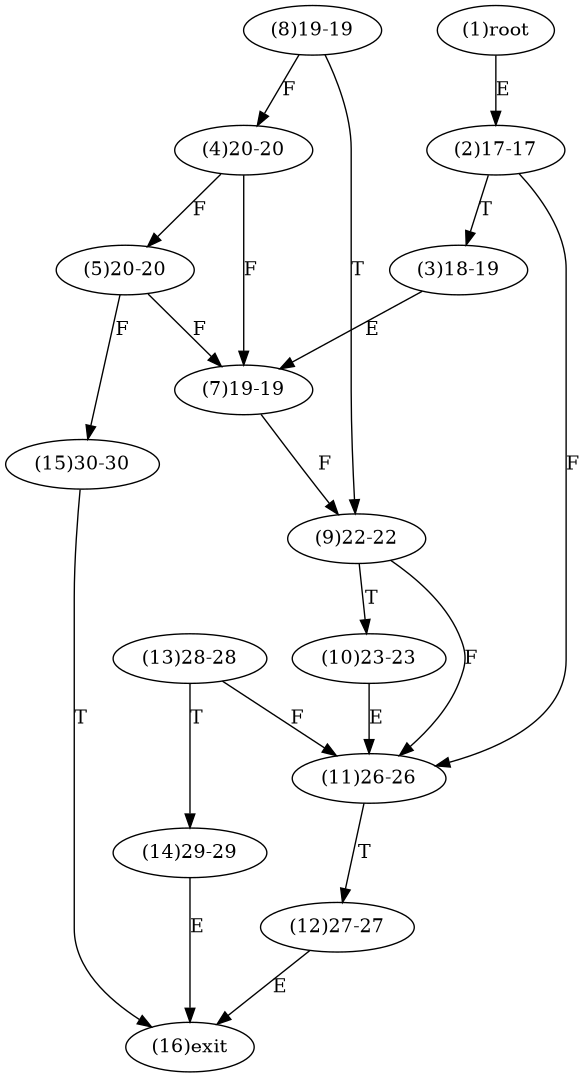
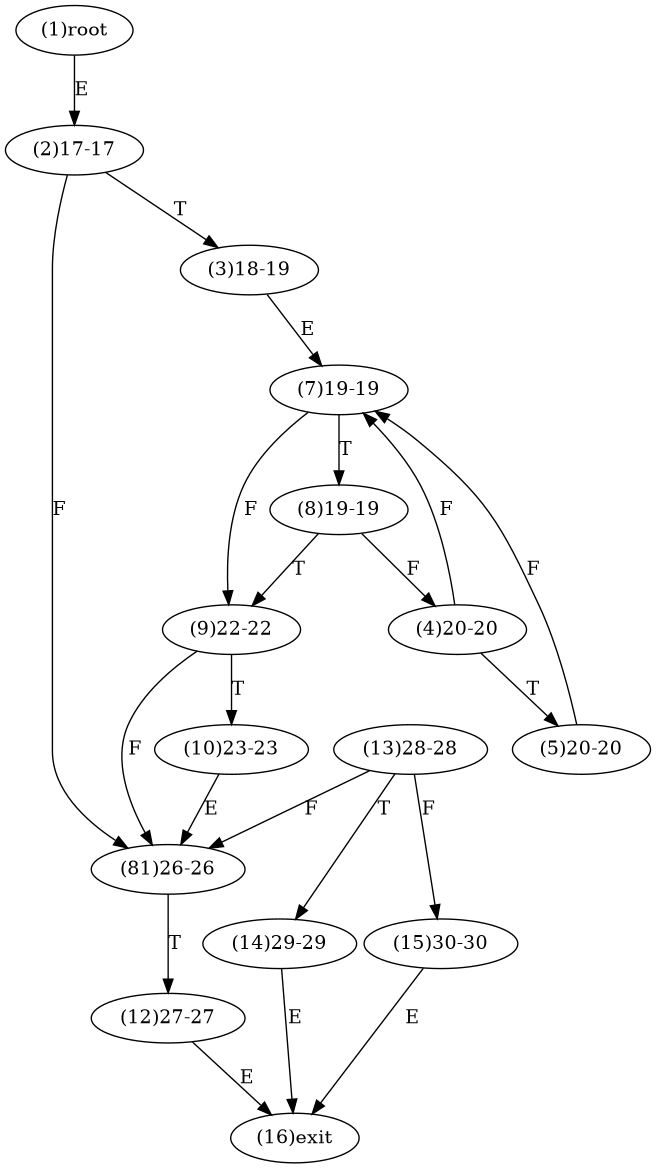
(200, 210) -> (533, 690)
(105, 360) -> (425, 840)
none -> (339, 443)
(81, 719) -> (413, 1018)
(369, 778) -> (168, 869)
